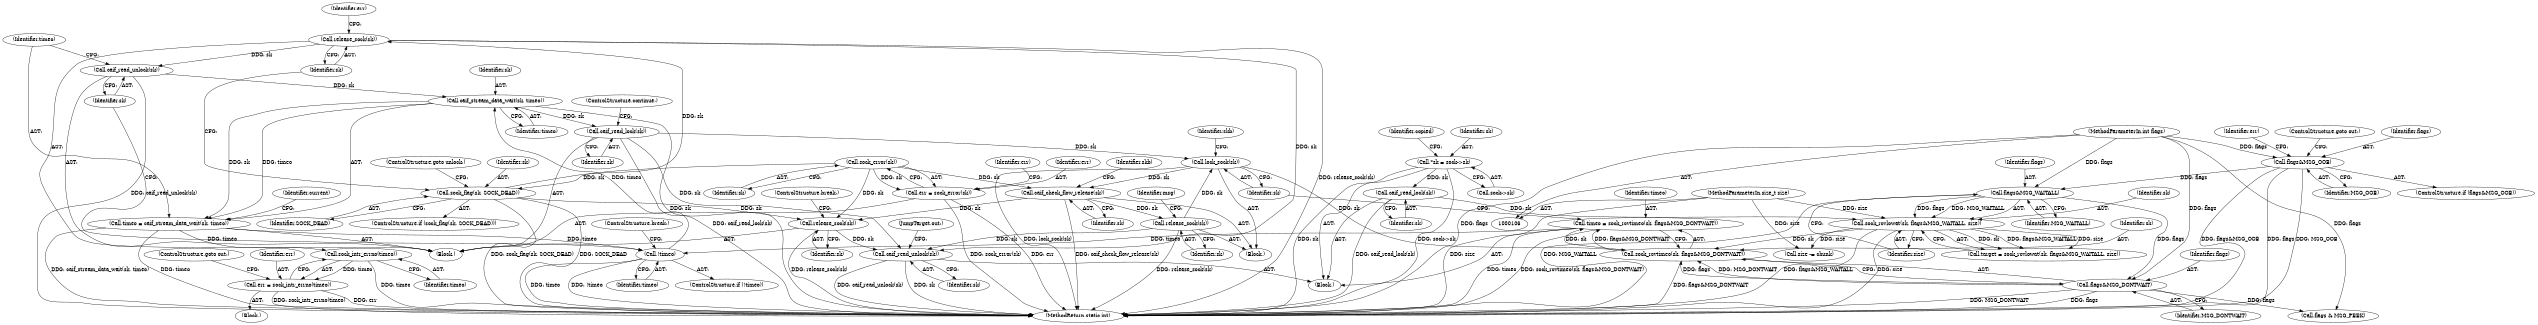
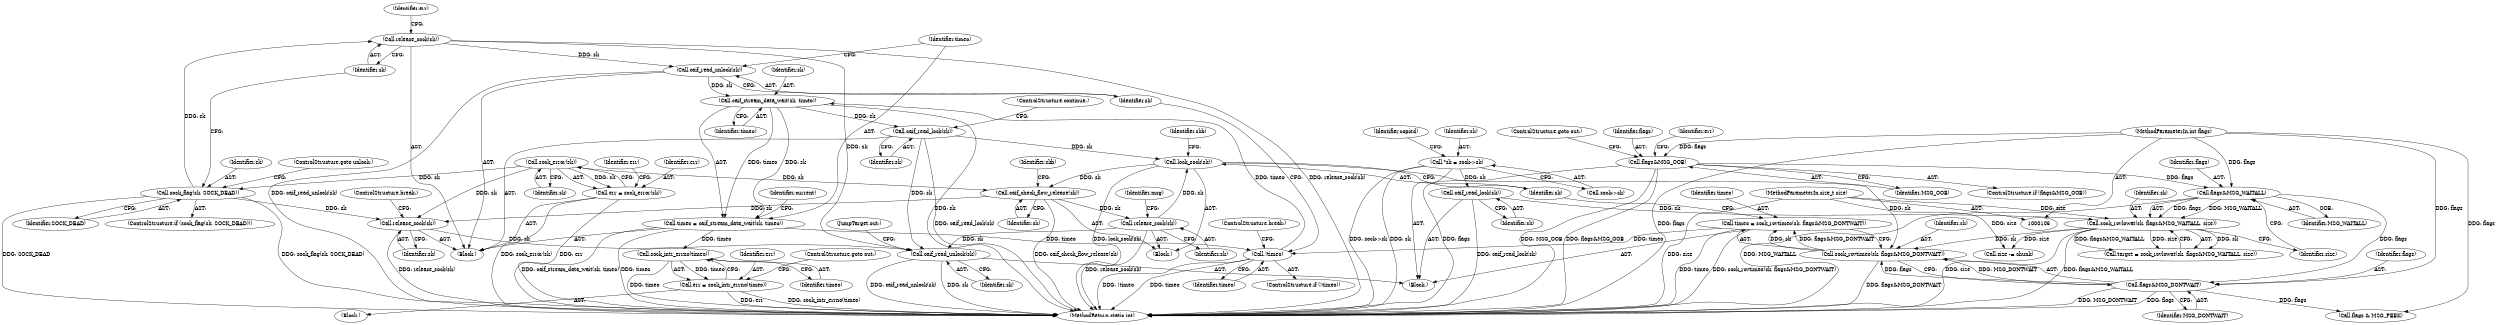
(2061, 209) -> (2327, 209)
(1894, 241) -> none
